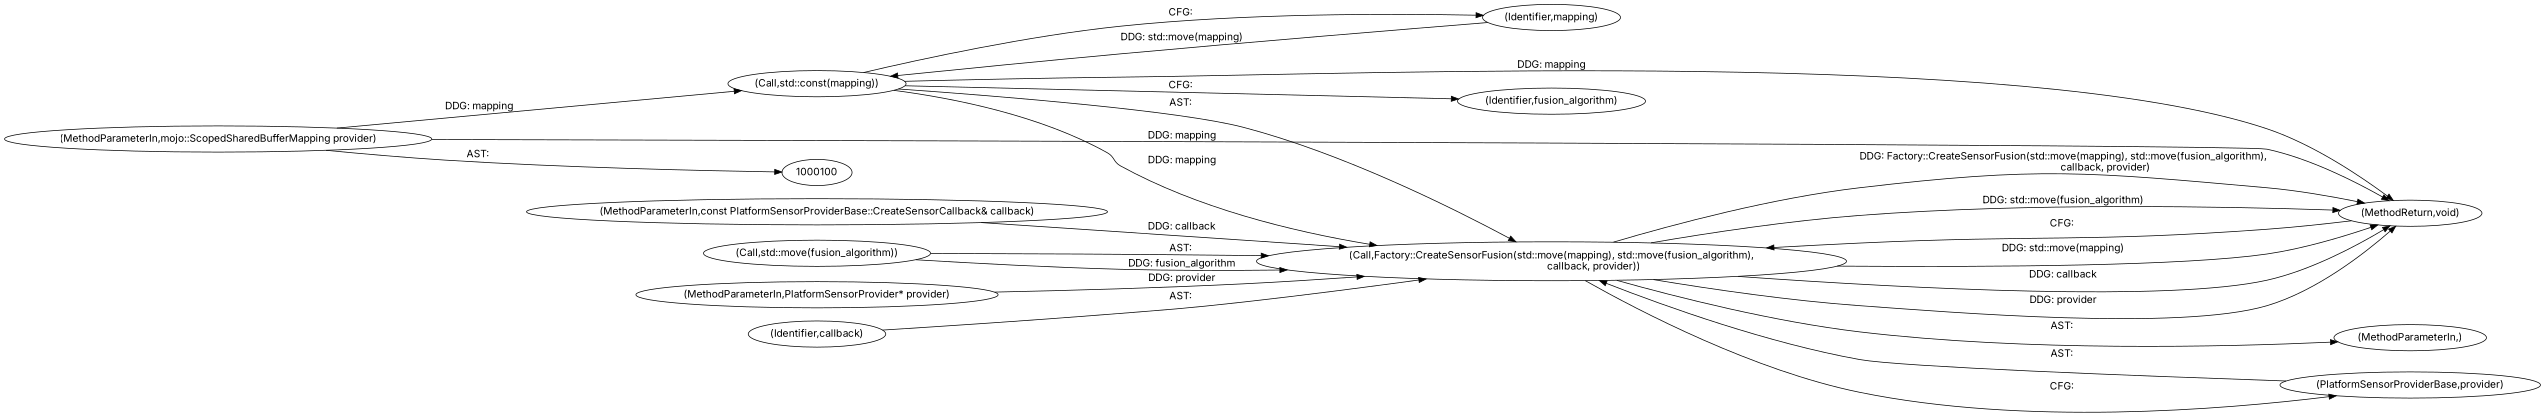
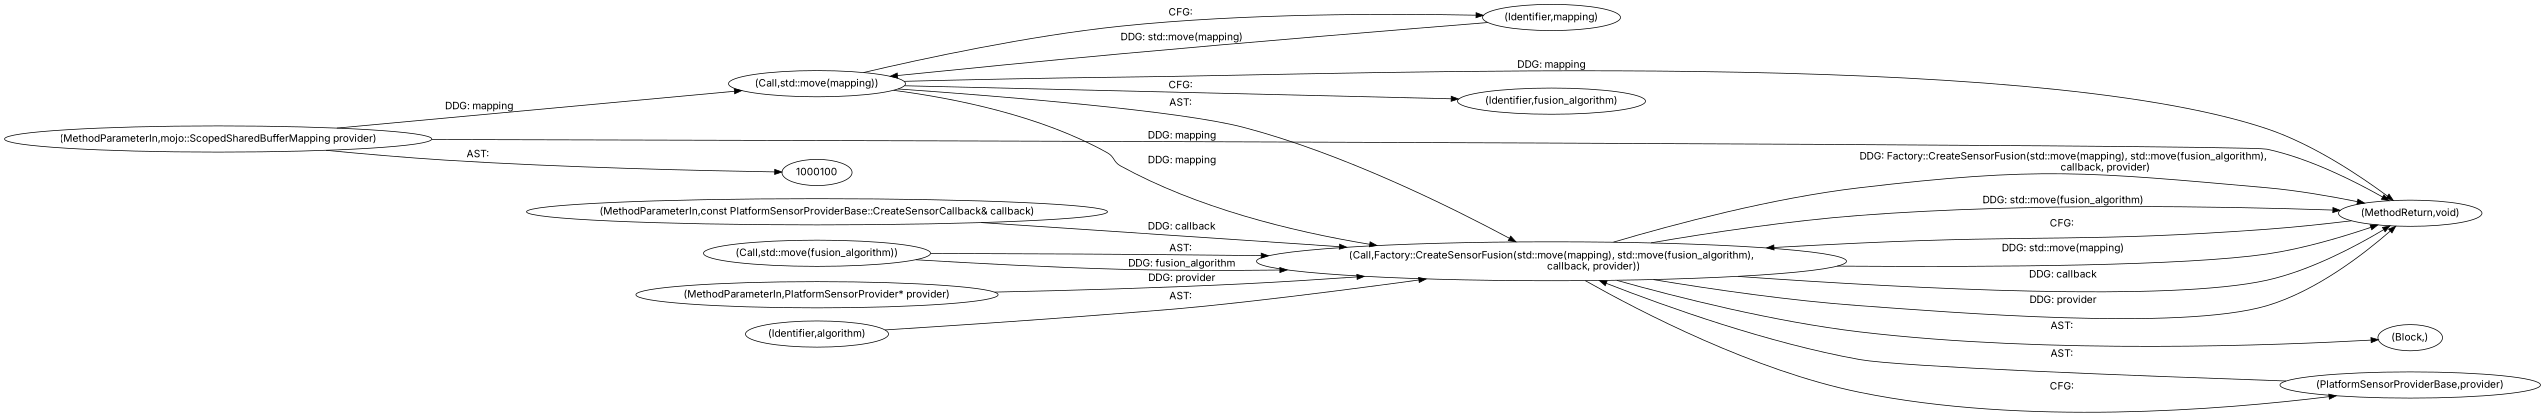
(817, 84) -> (817, 84)
(817, 334) -> (817, 334)
(2410, 338) -> (2410, 338)
